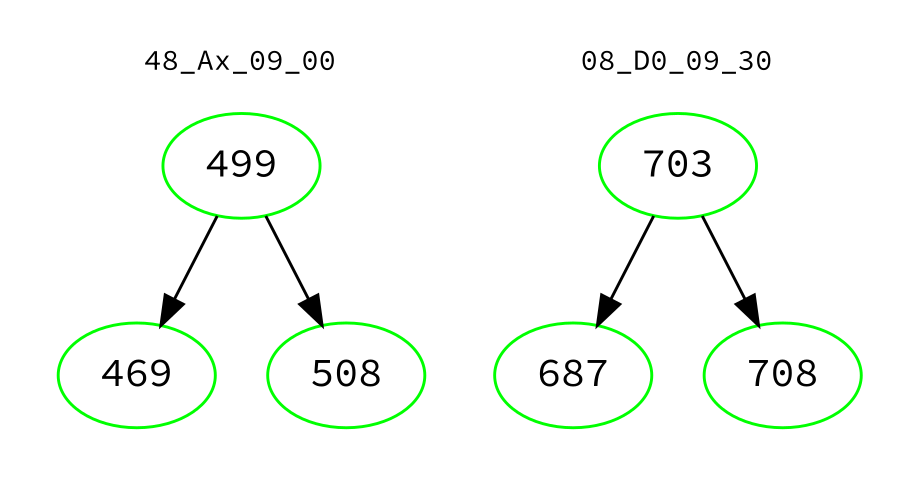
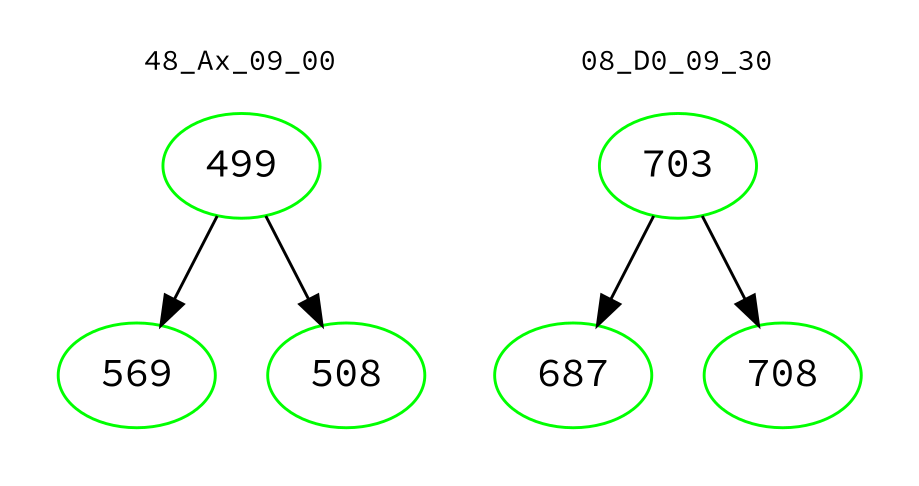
(137, 375) -> (137, 375)
